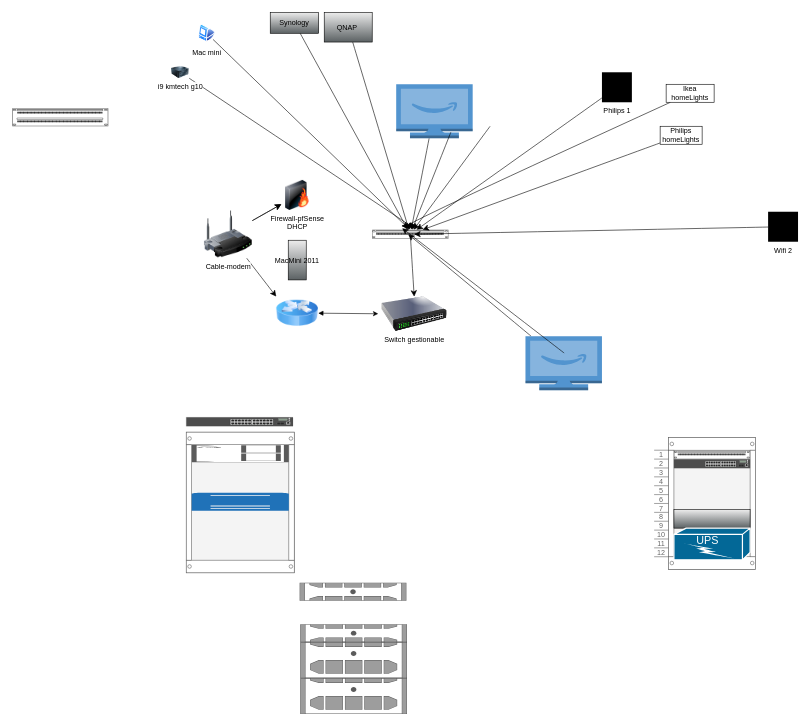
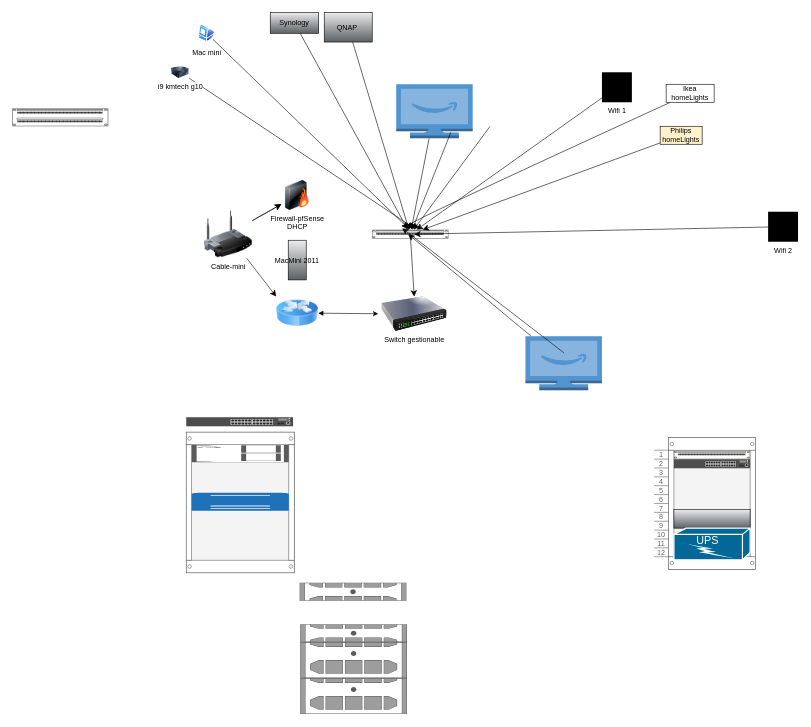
(617, 111) -> (617, 111)
(681, 135) -> (681, 135)
(229, 267) -> (229, 267)
